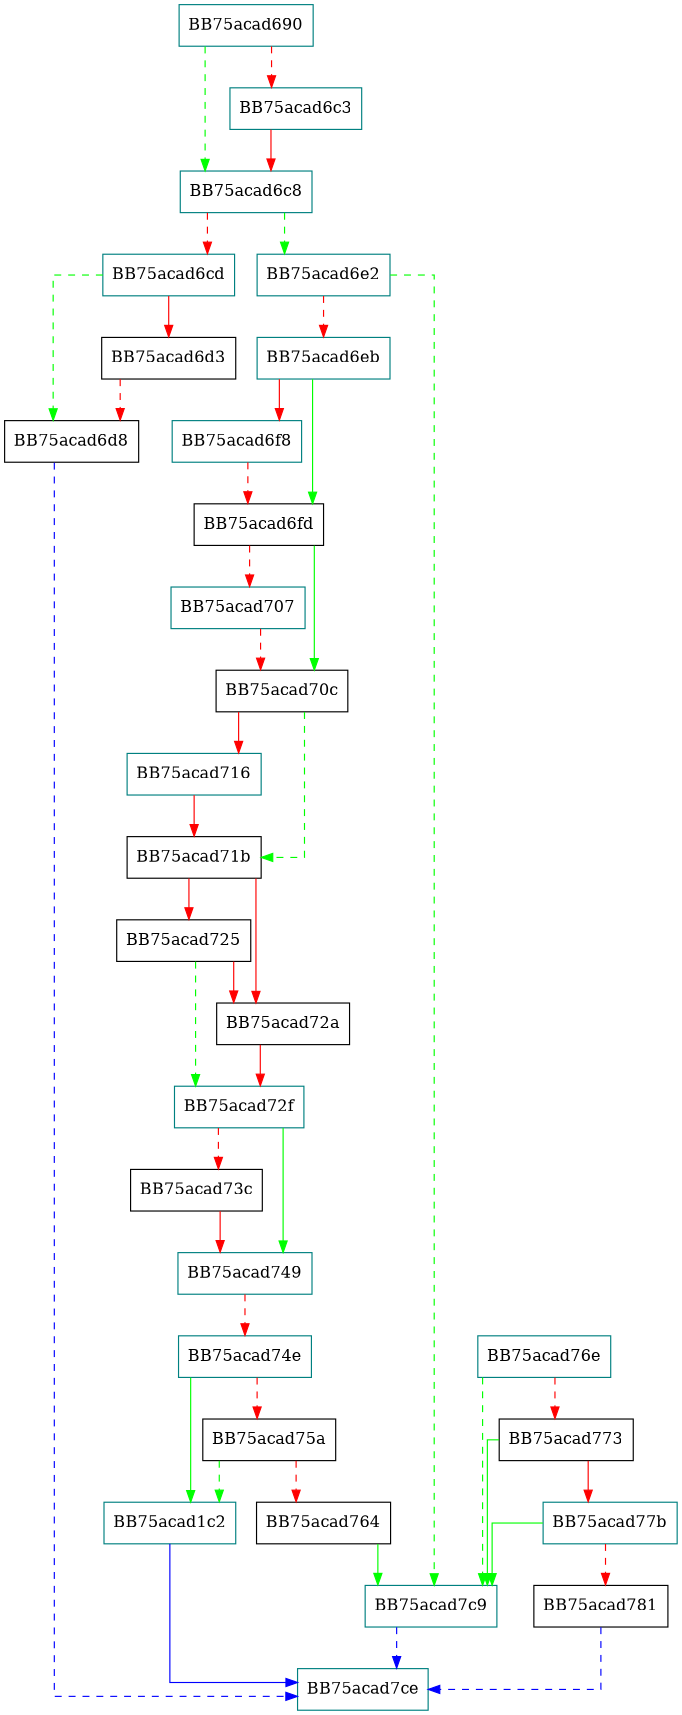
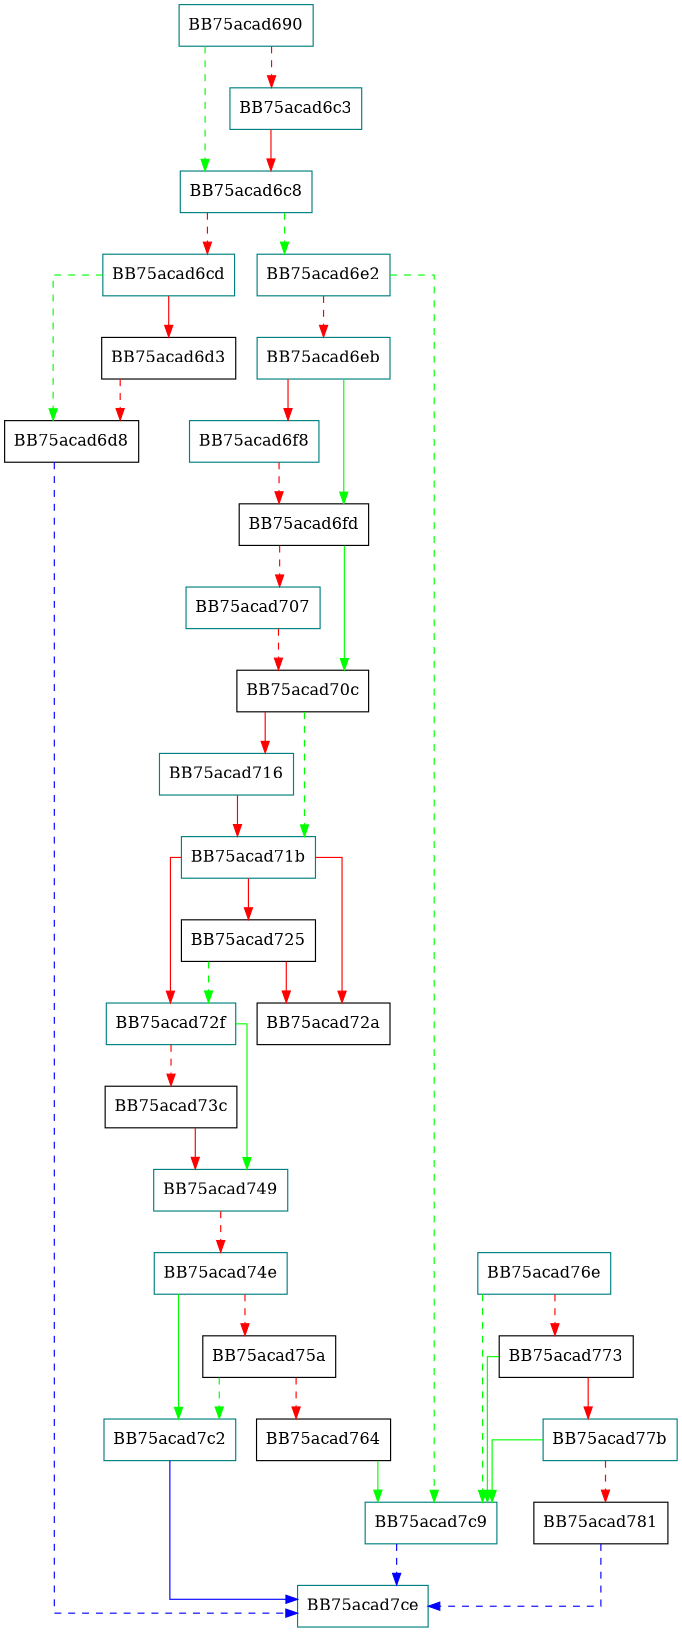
(194, 857) -> (248, 857)
(260, 1060) -> (170, 919)
(170, 1523) -> (170, 1440)
